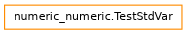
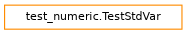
(93, 17) -> (93, 17)
